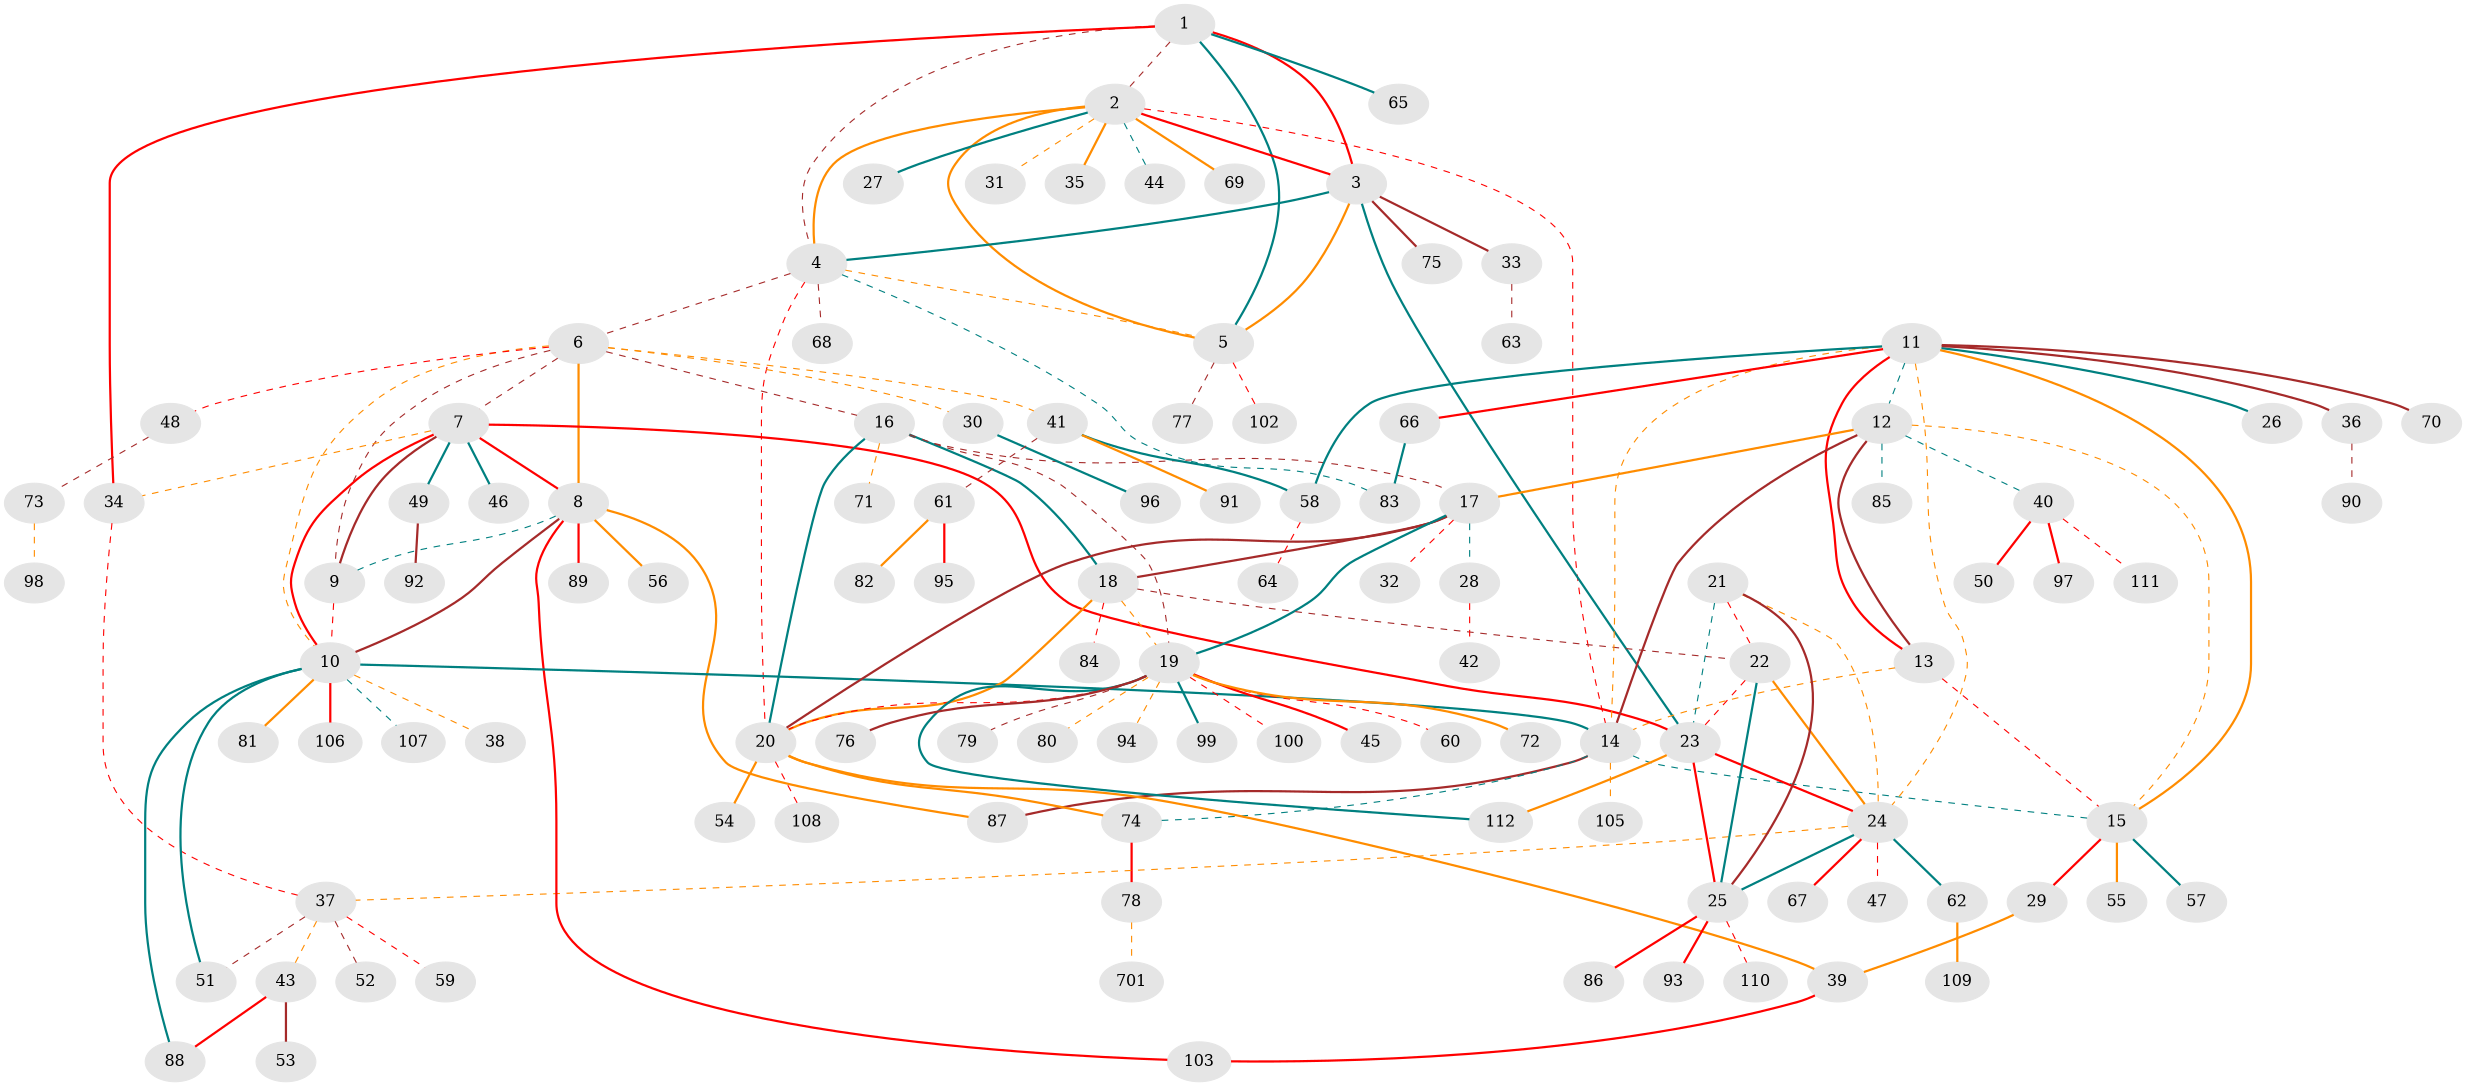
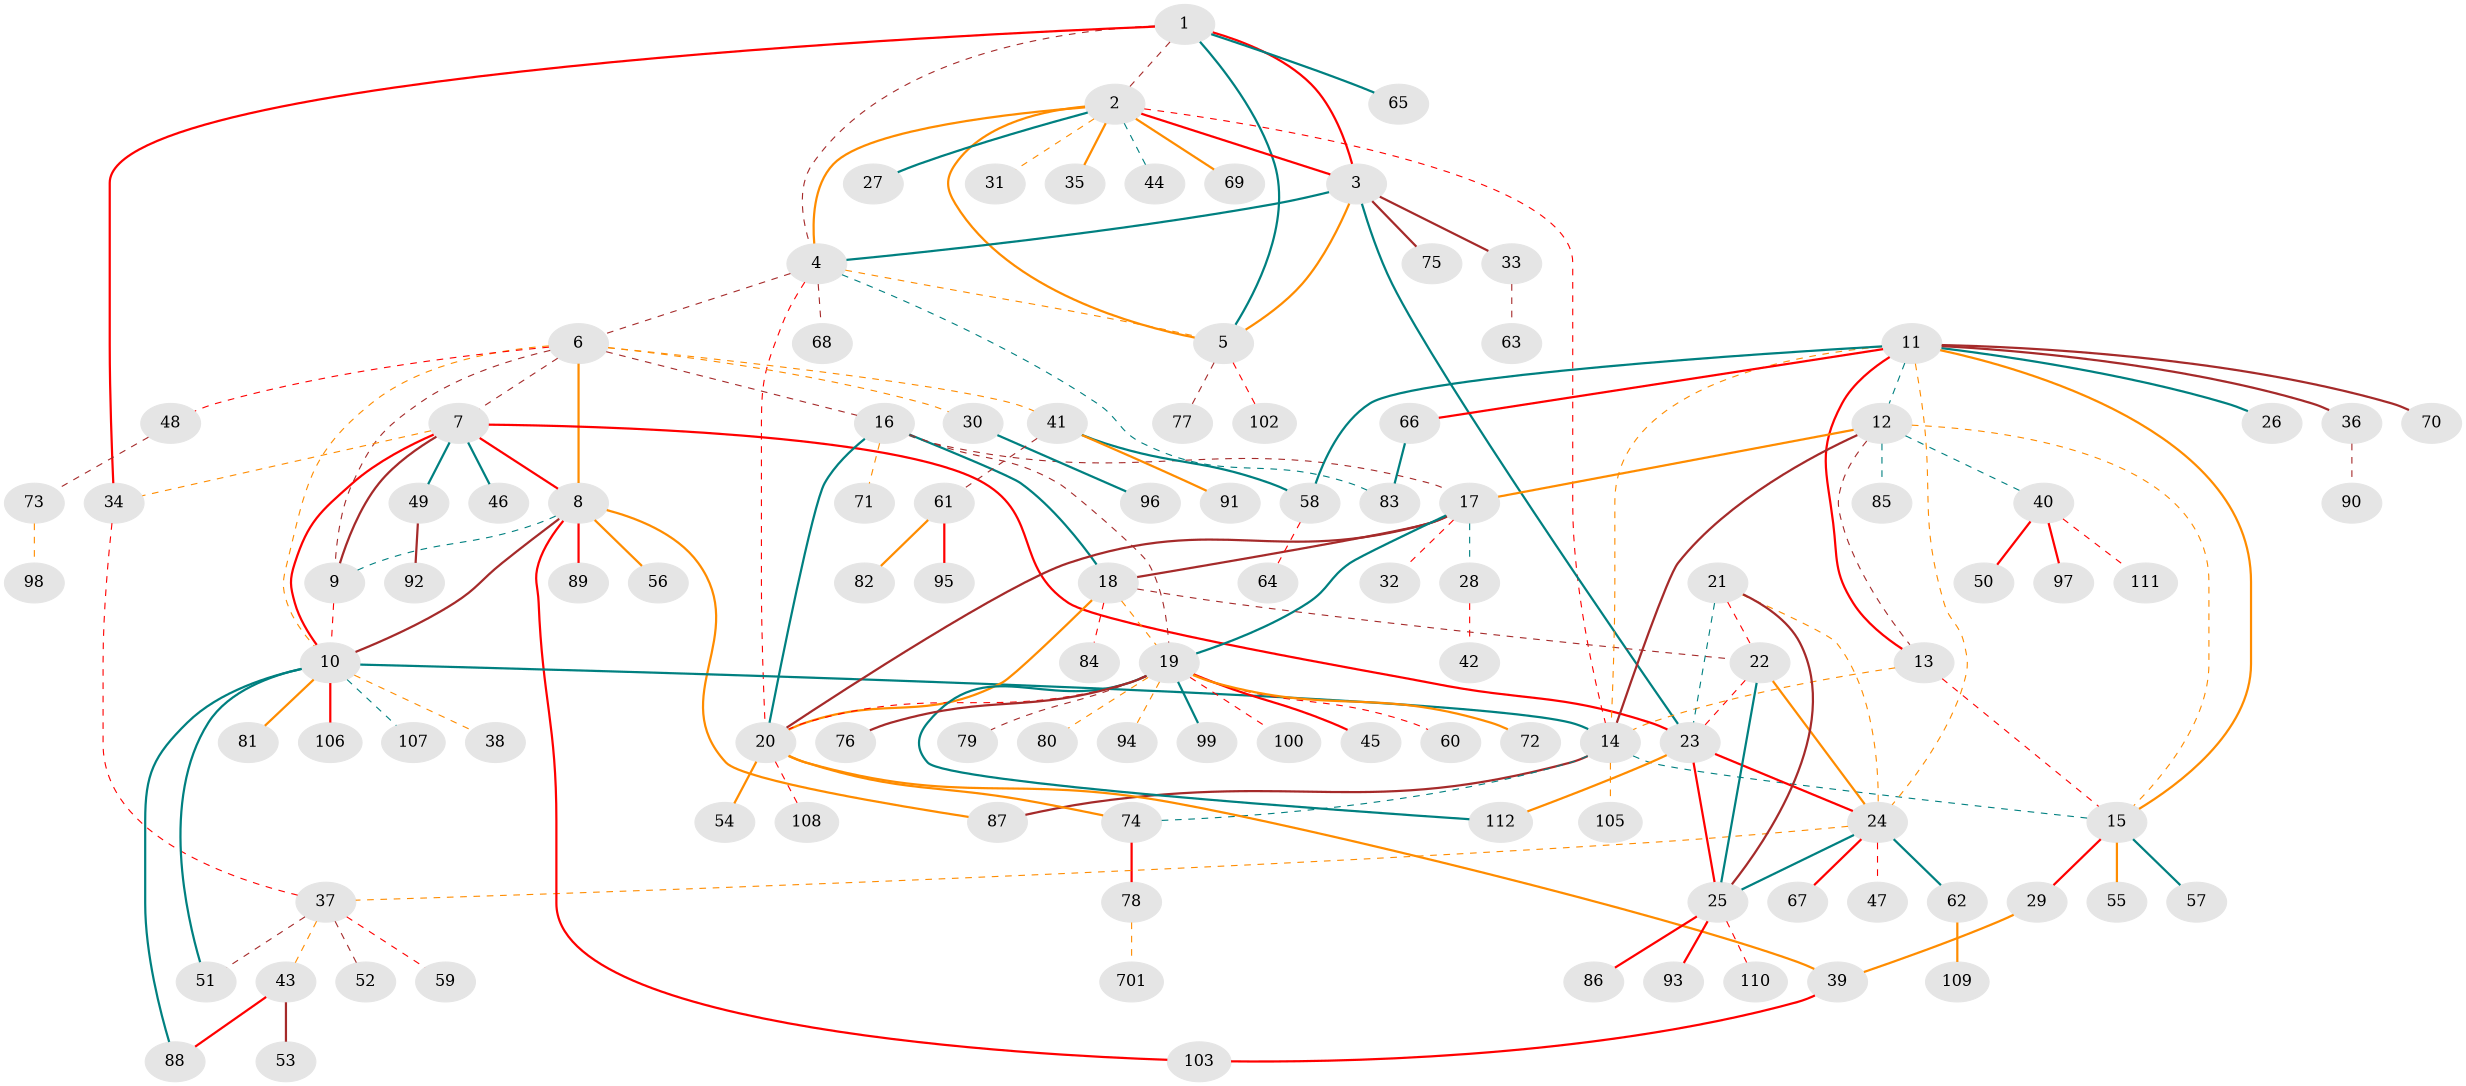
(1850, 547) -> (1850, 547)
